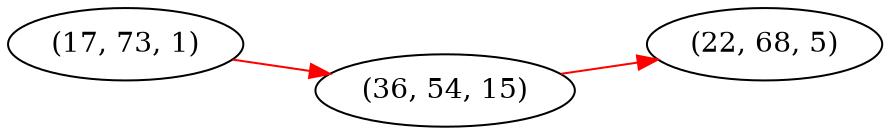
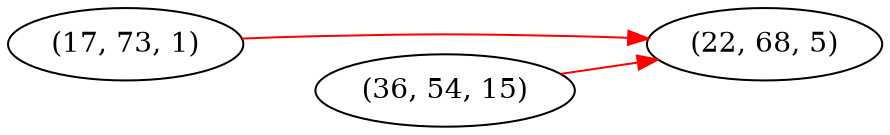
(271, 65) -> (435, 34)
